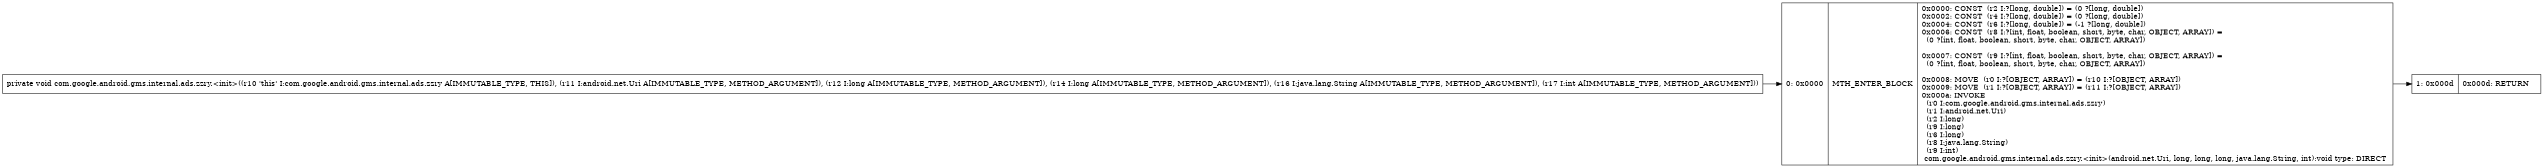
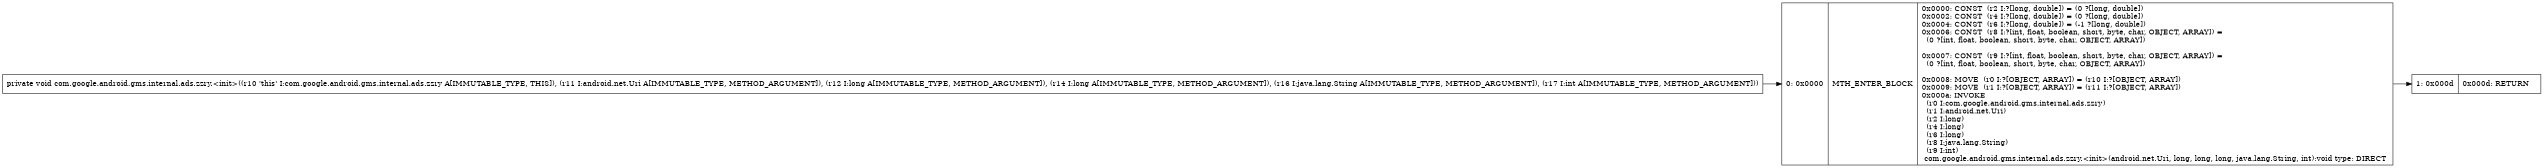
(1943, 127) -> (1943, 127)
